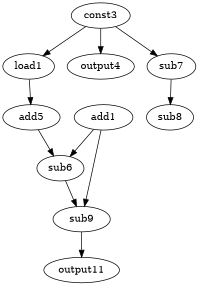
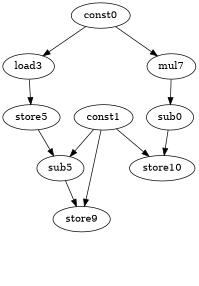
(101, 16) -> (101, 16)
(29, 66) -> (29, 66)
(101, 66) -> none
(171, 66) -> (171, 66)
(31, 117) -> (31, 117)
(104, 117) -> (104, 117)
(170, 117) -> (170, 117)
(60, 168) -> (60, 168)
none -> (162, 168)
(82, 219) -> (82, 219)
(82, 270) -> none
